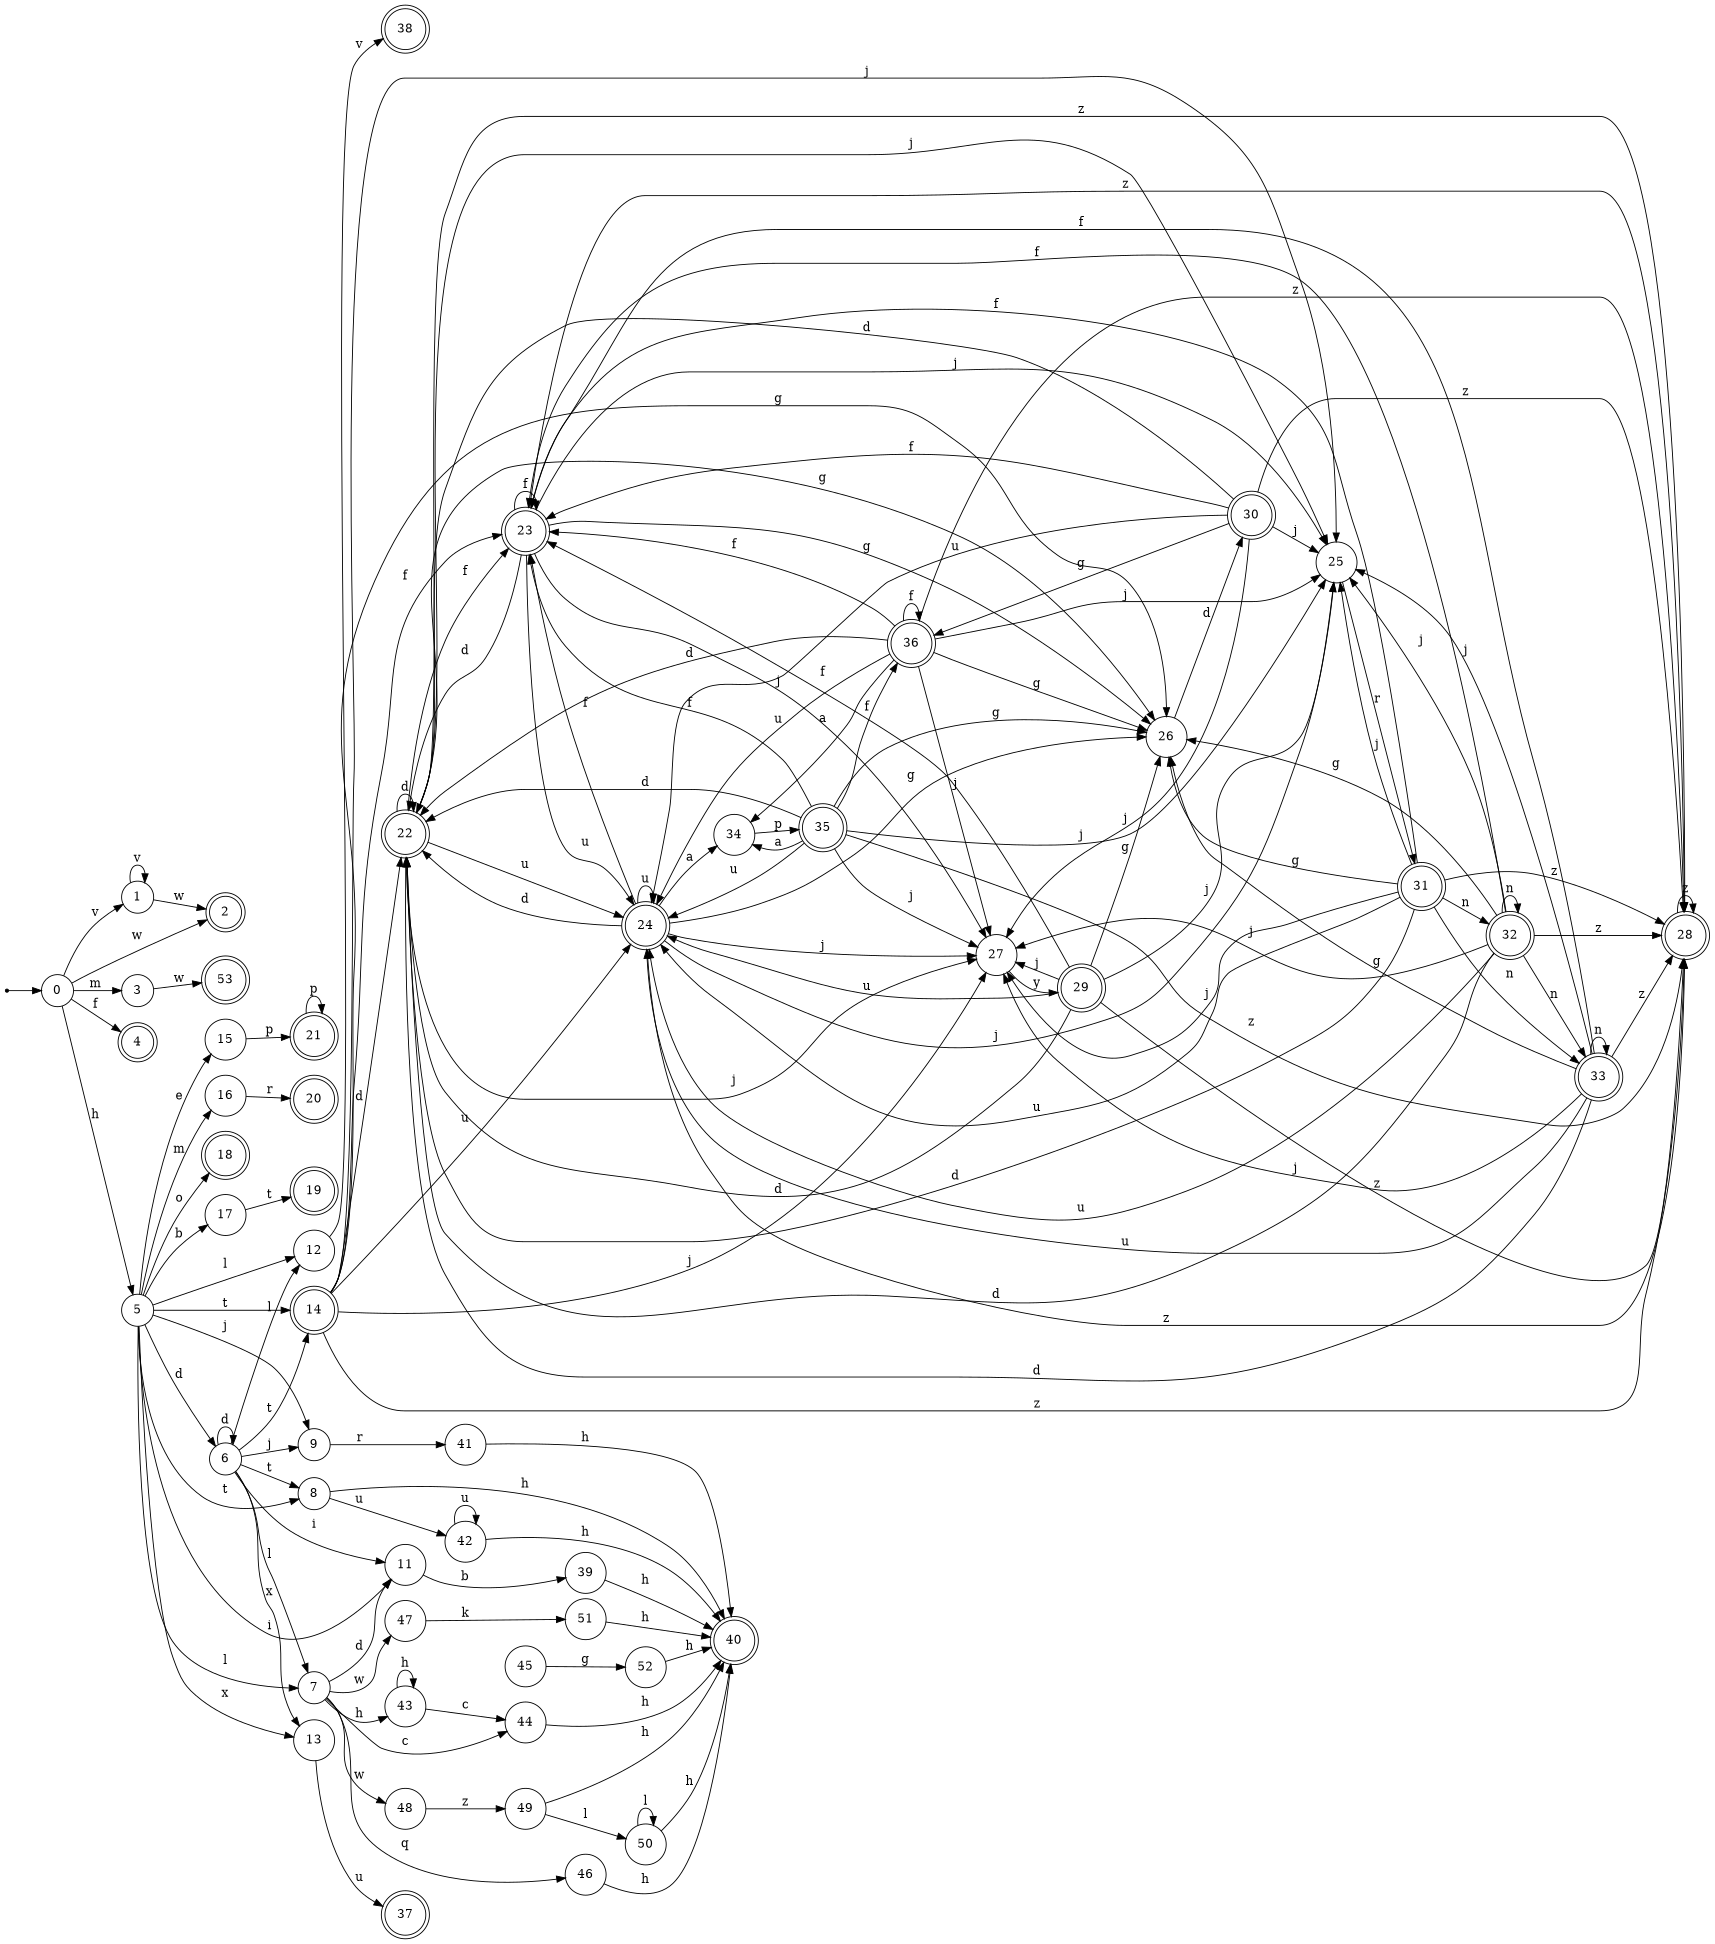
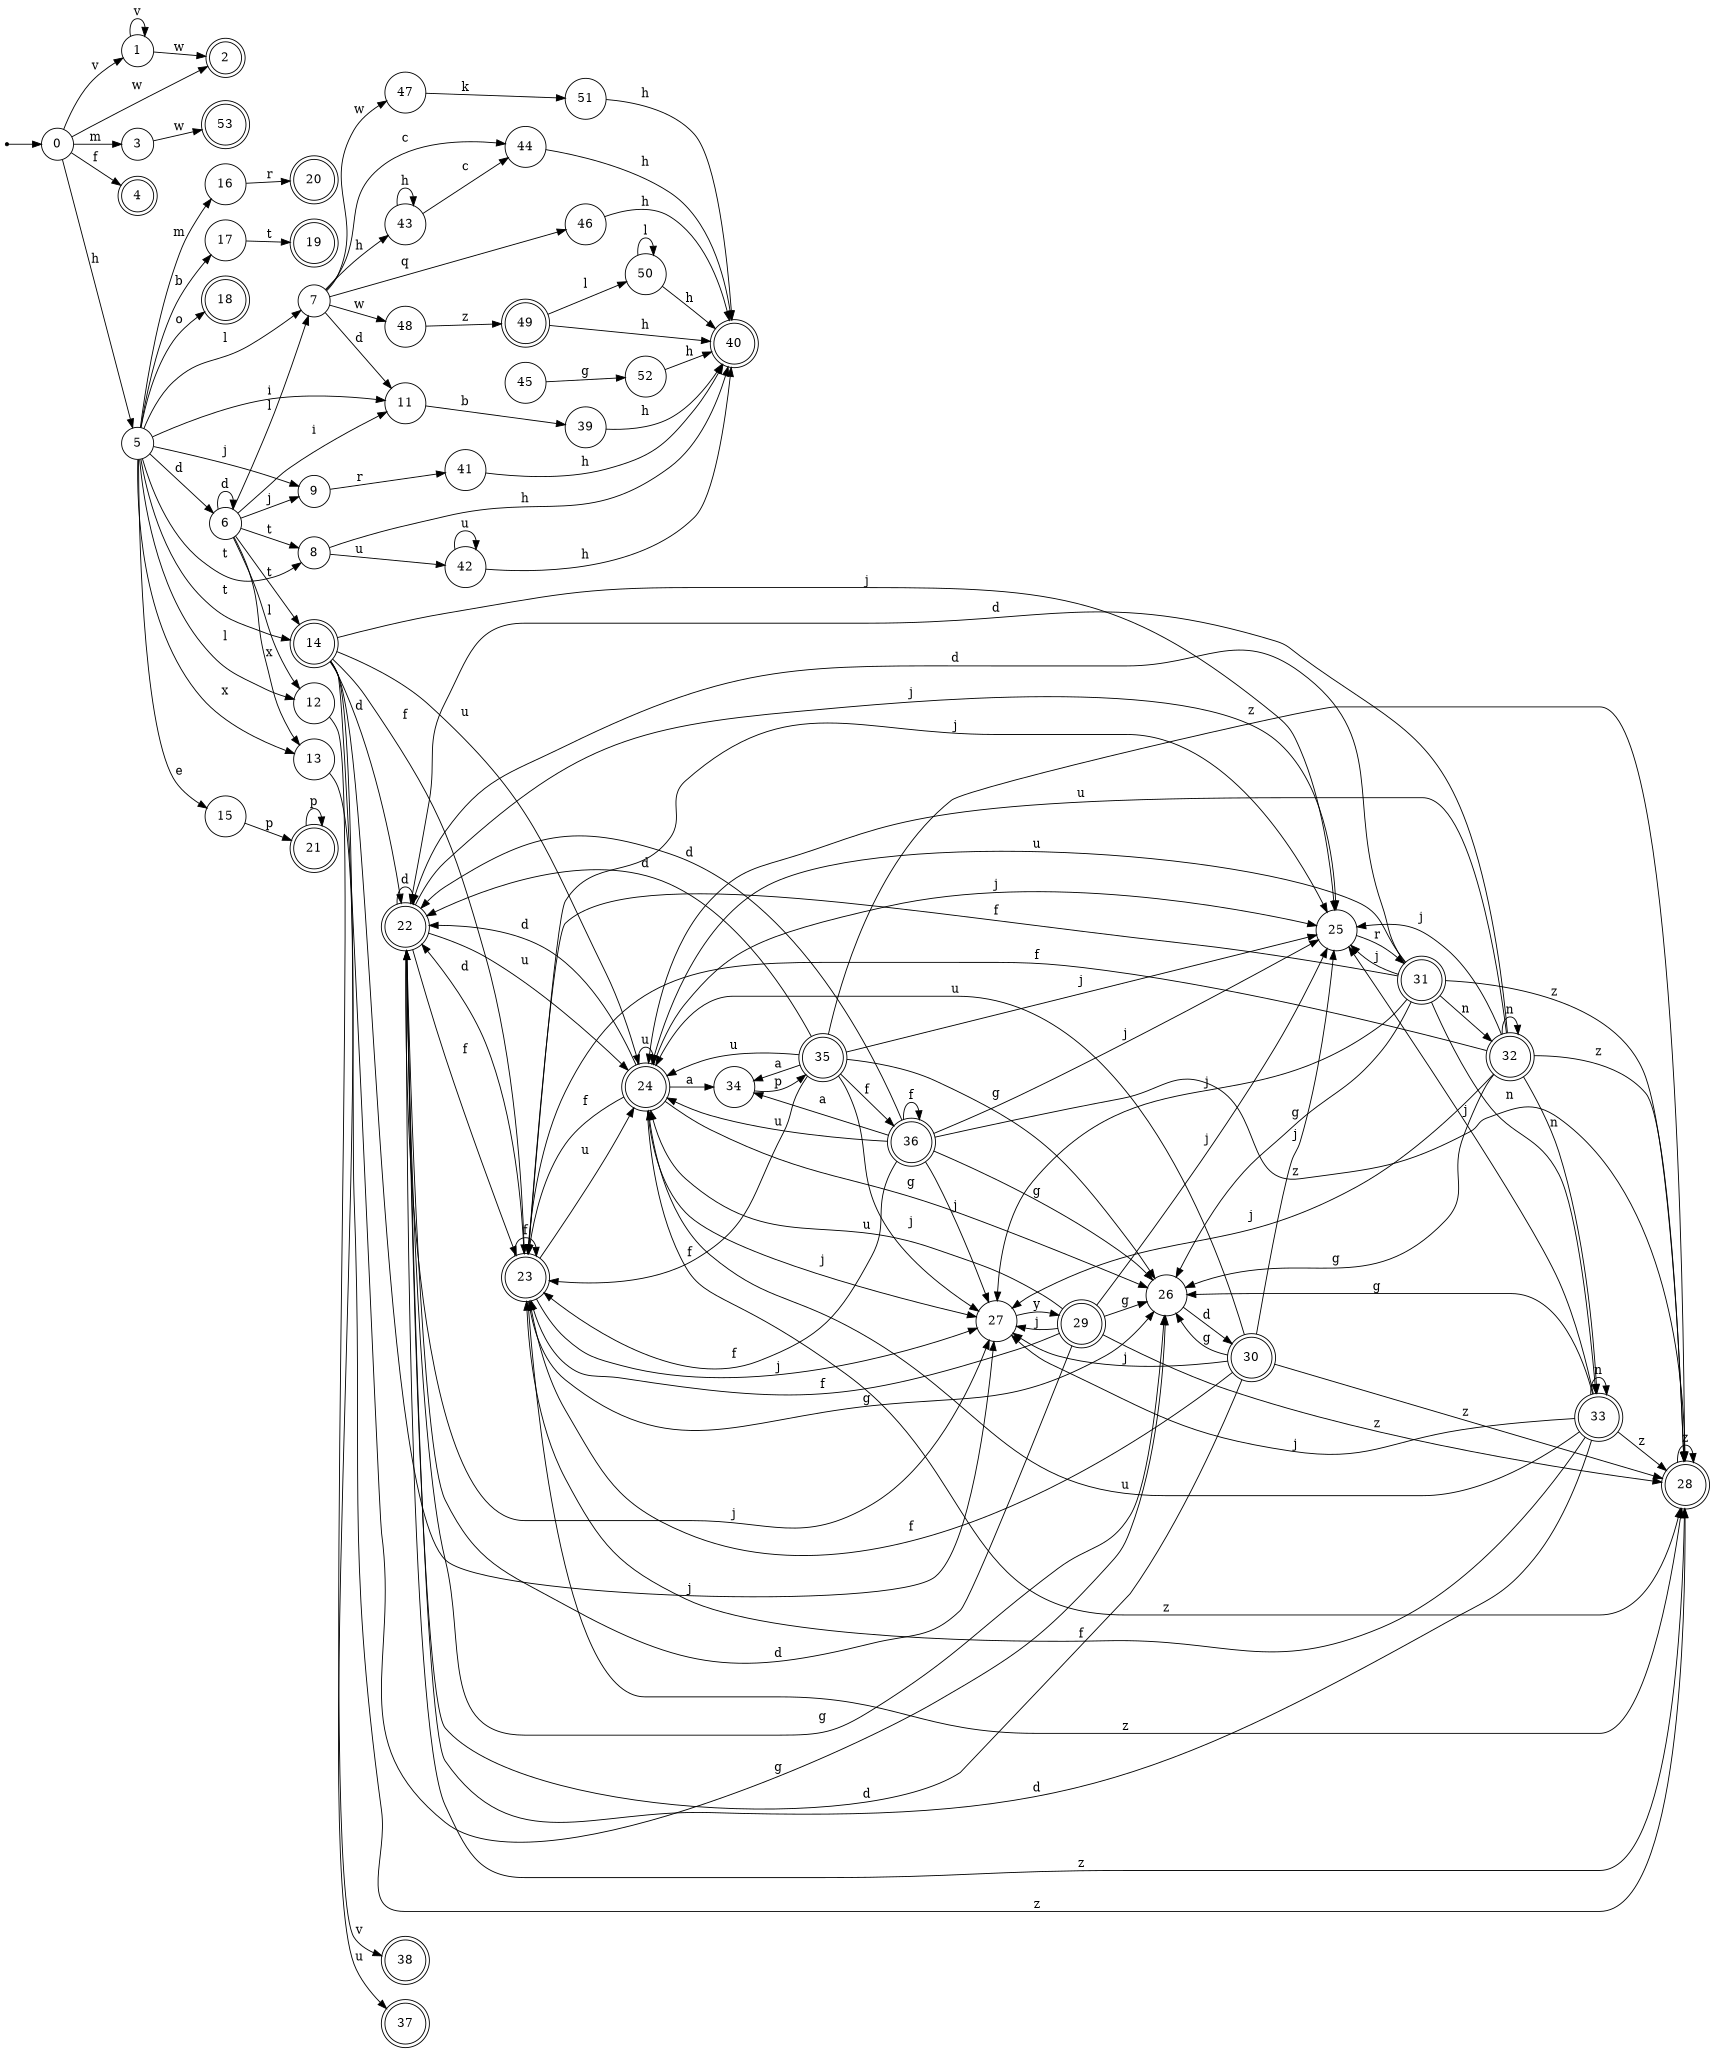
(1086, 578) -> (1201, 1343)
(526, 1809) -> (526, 323)
